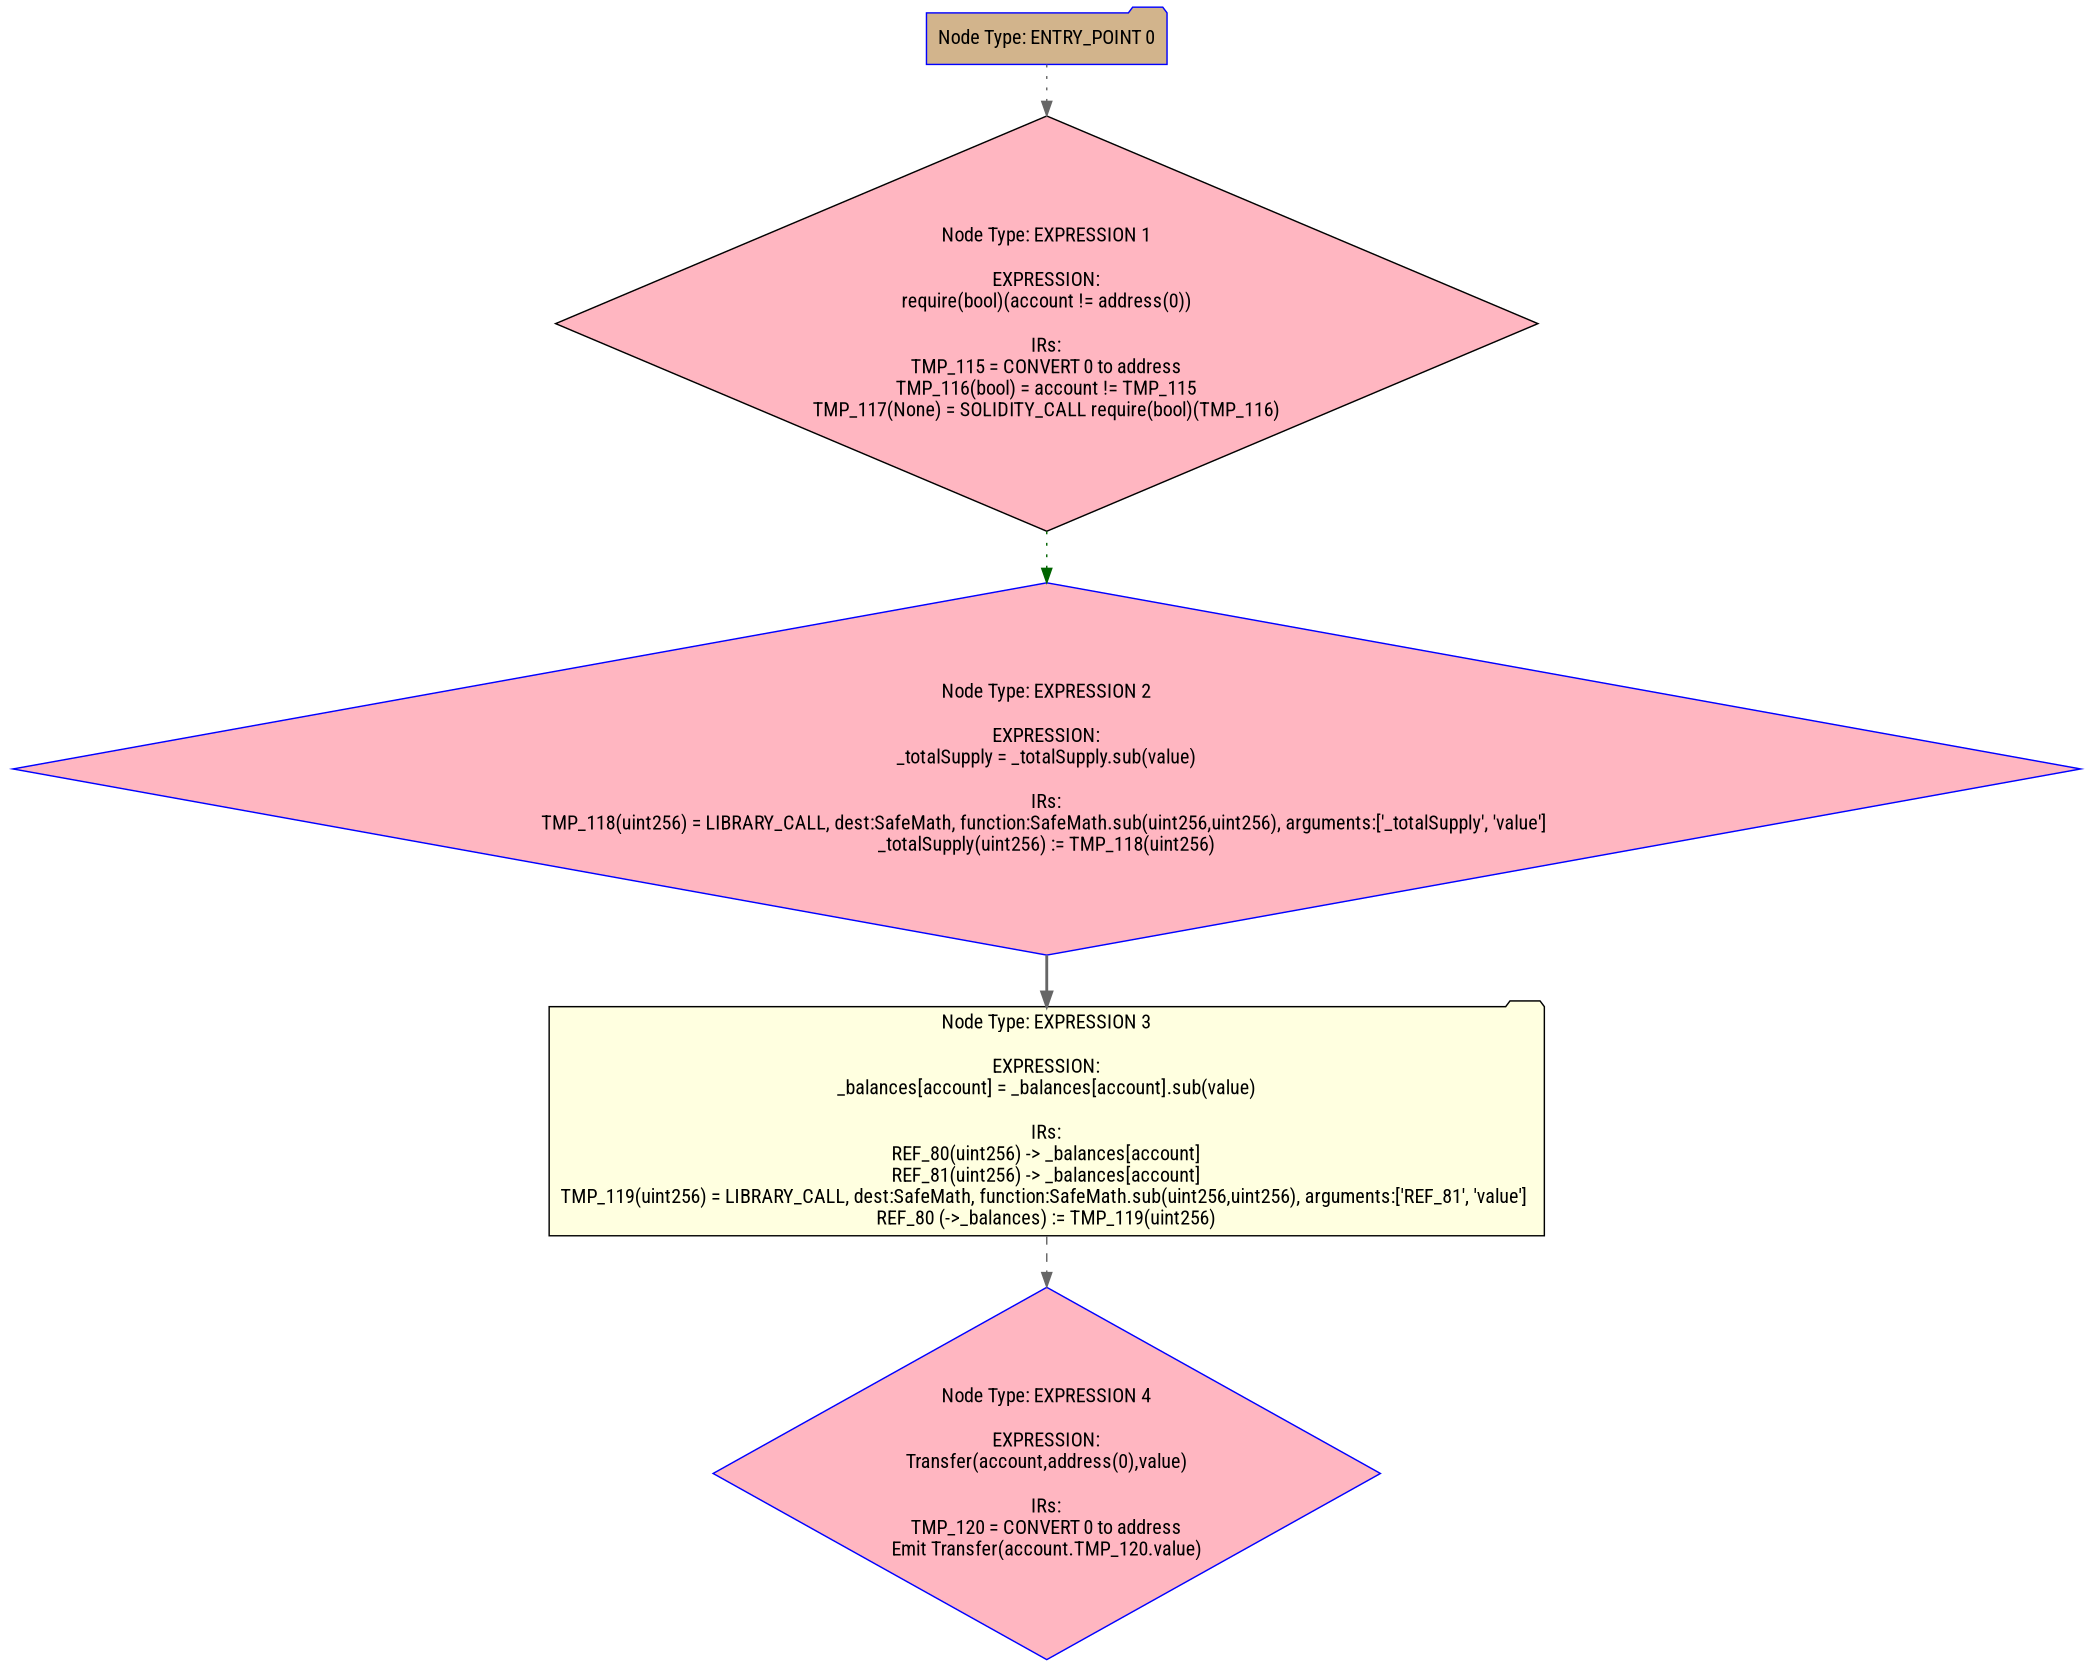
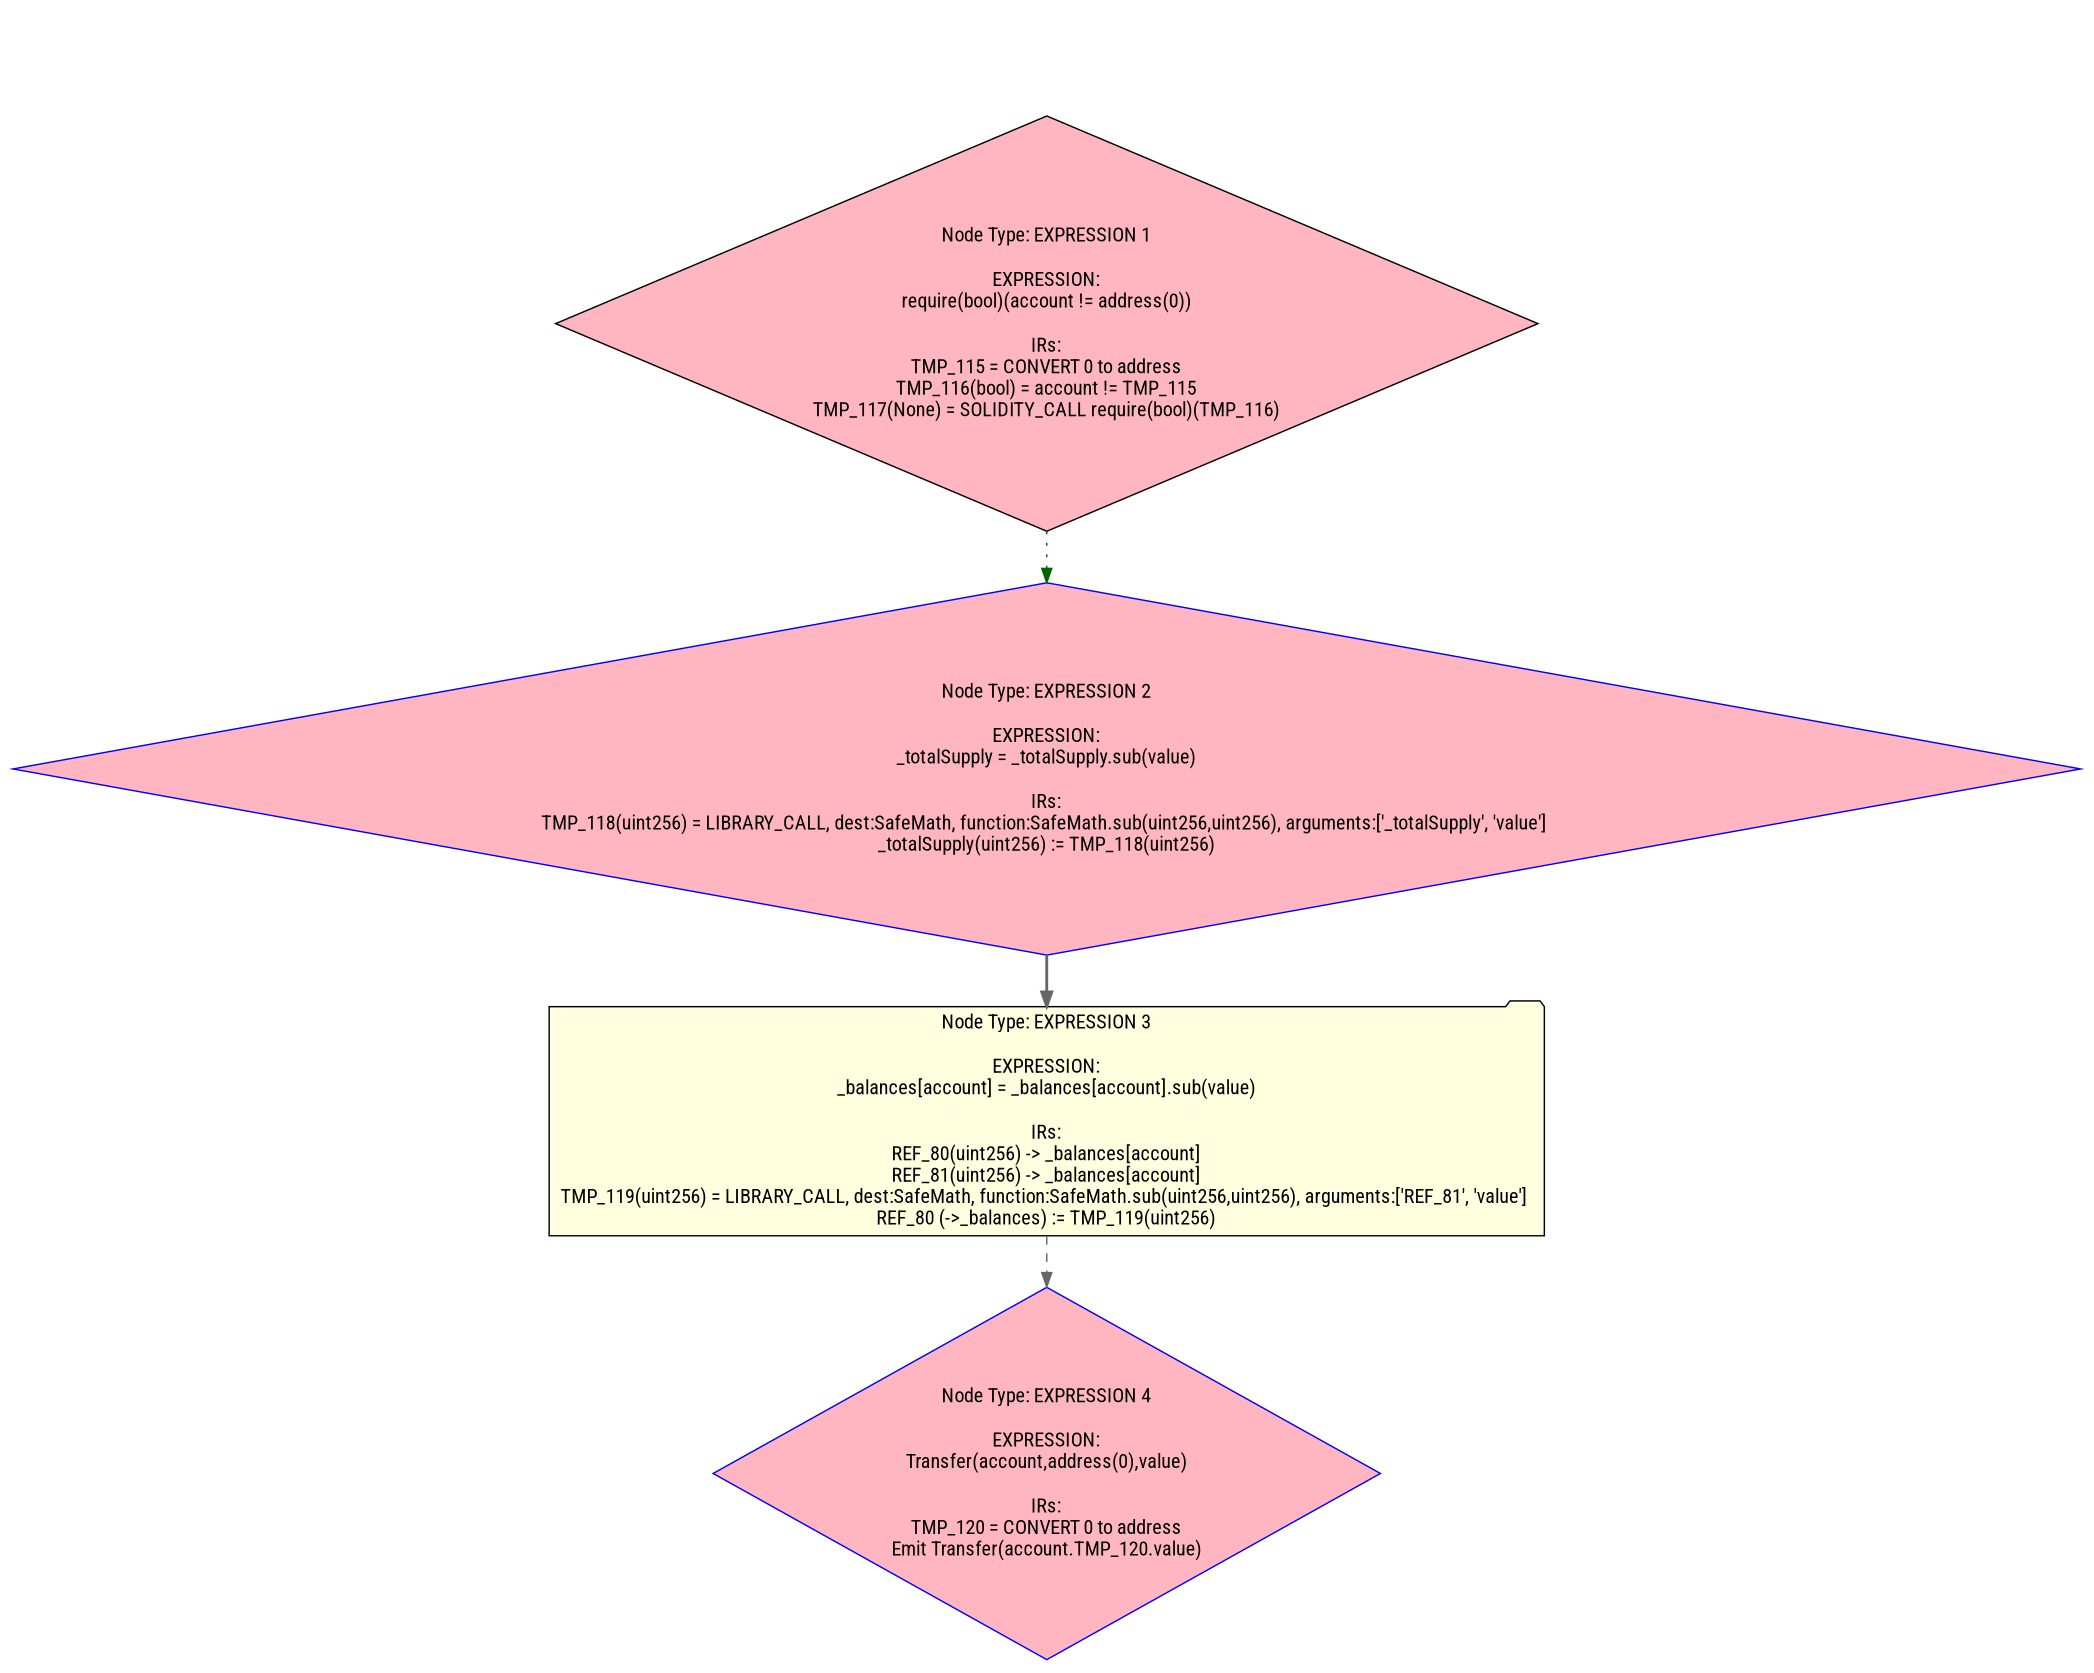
(1047, 39) -> none
